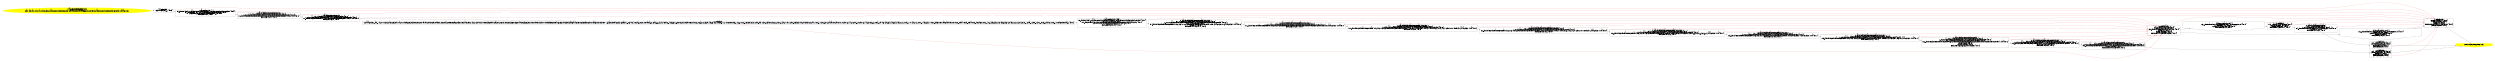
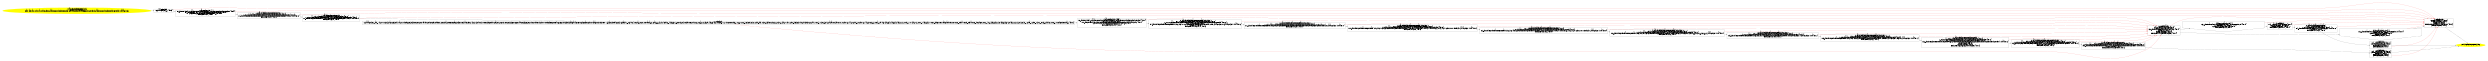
(2474, 45) -> (2471, 45)
